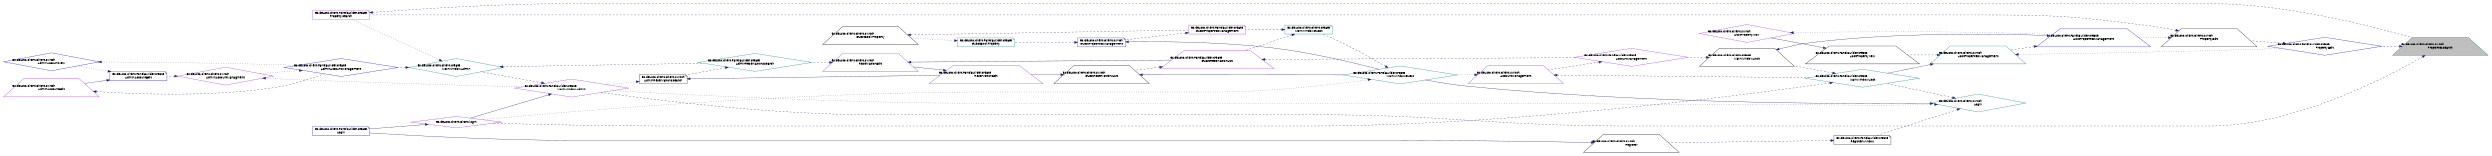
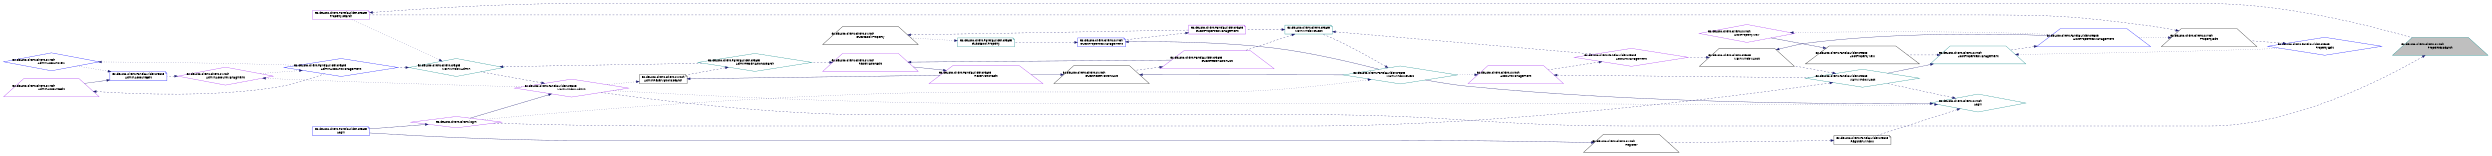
(2391, 46) -> none
(1421, 59) -> (1465, 43)
